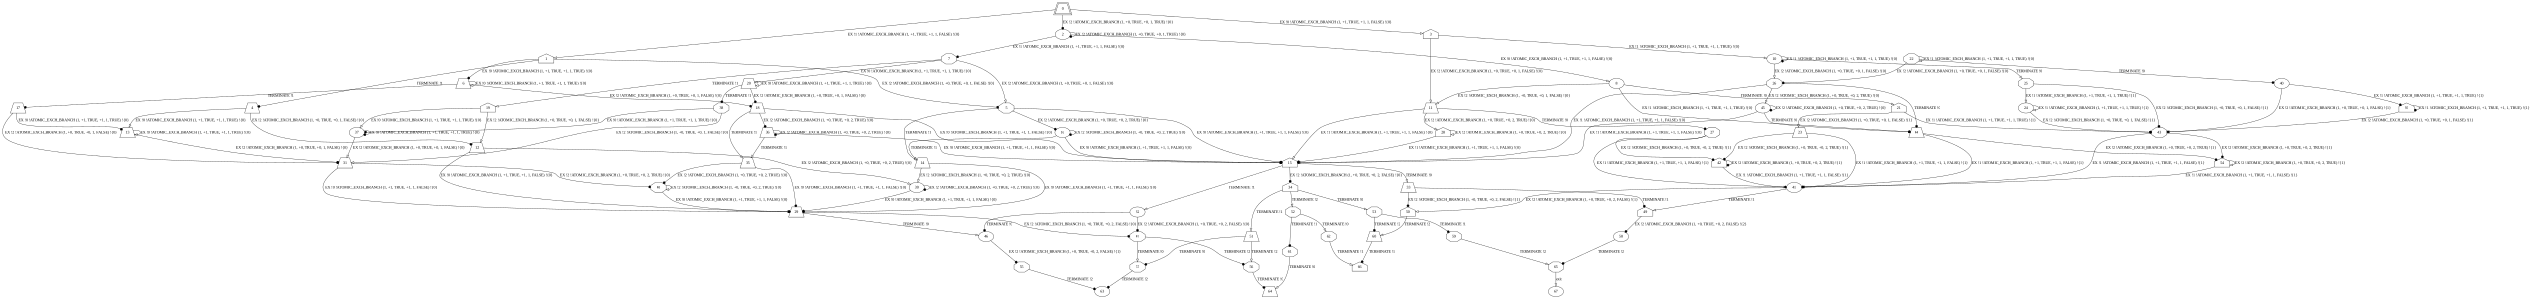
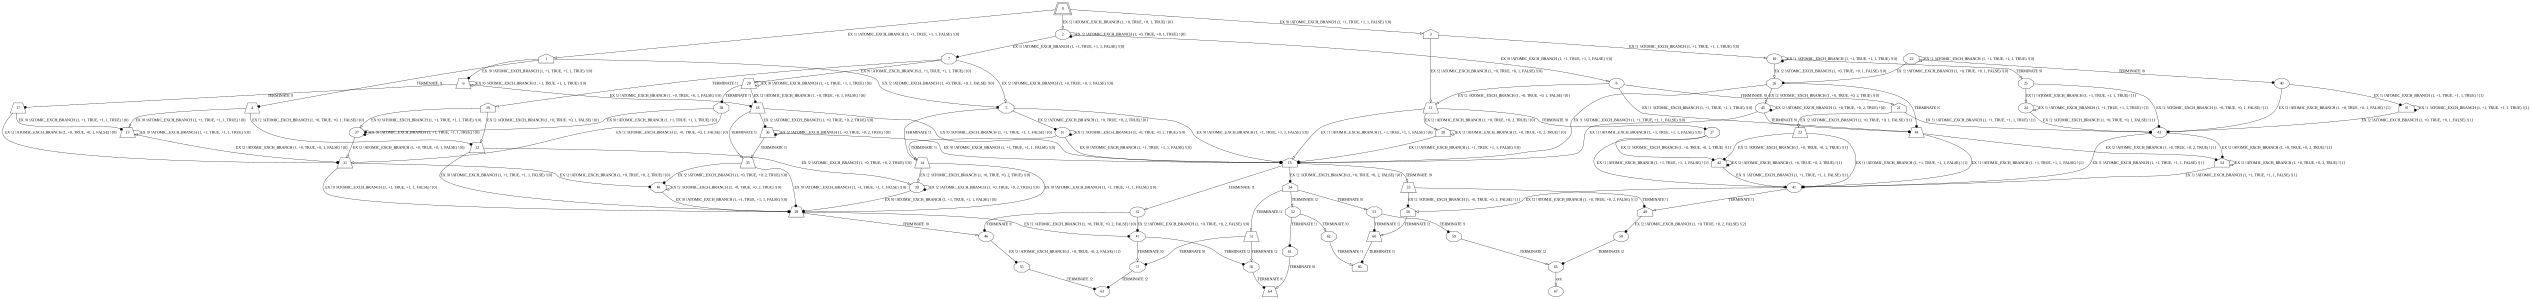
(1063, 21) -> (1063, 21)
